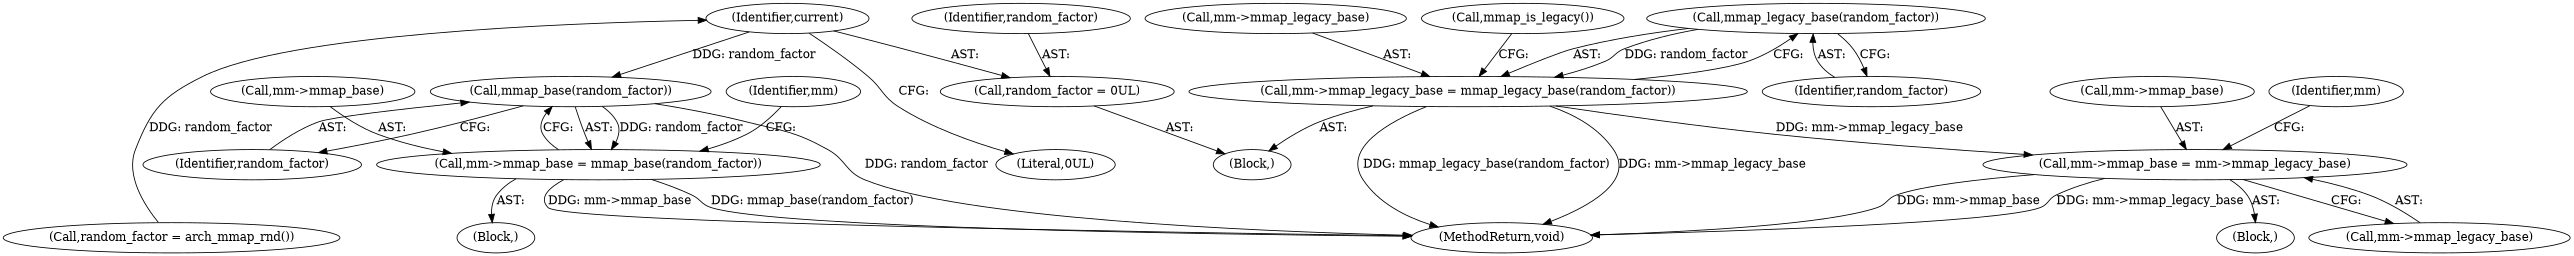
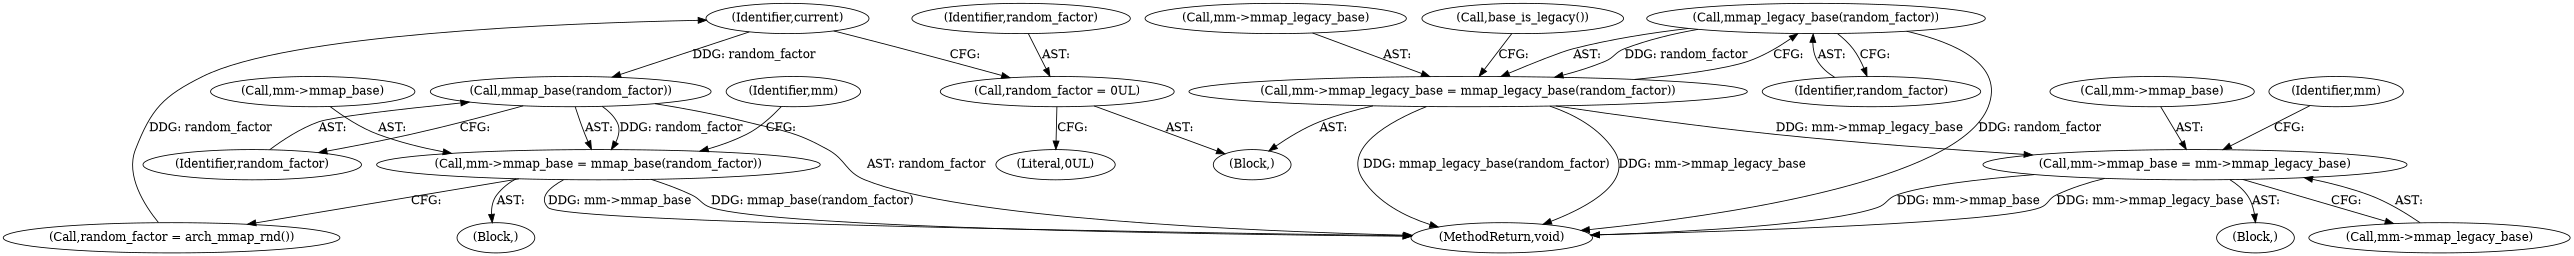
(1523, 18) -> (1523, 18)
(967, 55) -> (967, 55)
(898, 107) -> (1056, 124)
(543, 134) -> (387, 201)
(927, 165) -> (927, 165)
none -> (1862, 181)
